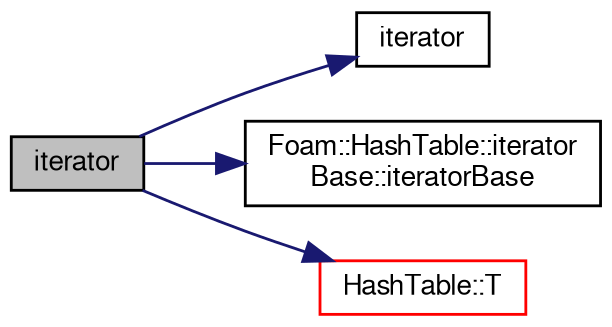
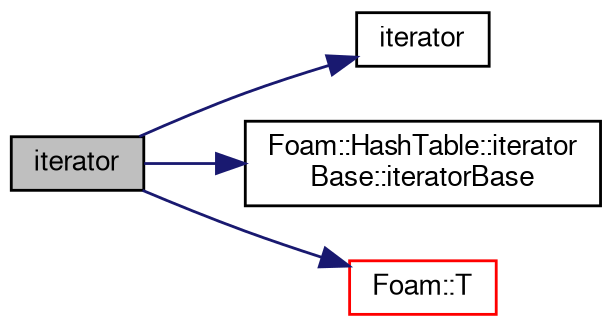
(423, 288) -> (423, 288)
